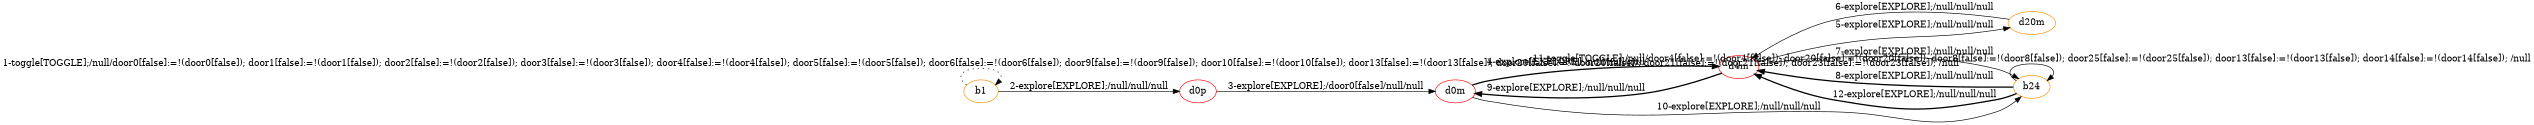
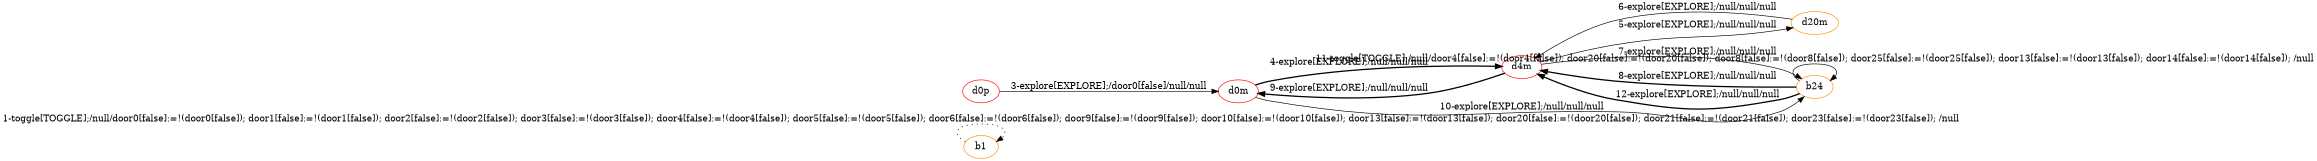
(1086, 91) -> none
